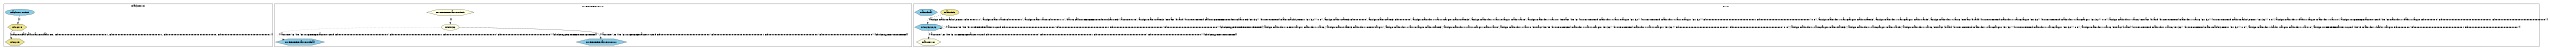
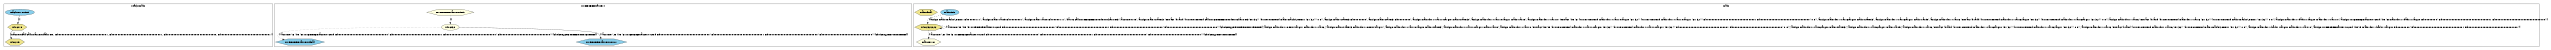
(138, 6) -> (138, 6)
(593, 6) -> (593, 6)
(1726, 6) -> (1726, 6)
(926, 12) -> (926, 12)
(950, 12) -> (950, 12)
(450, 27) -> (450, 27)
(929, 27) -> (929, 27)
